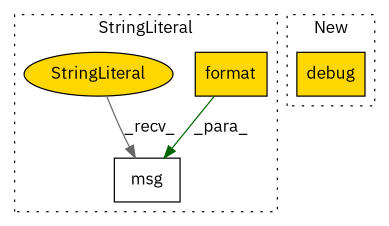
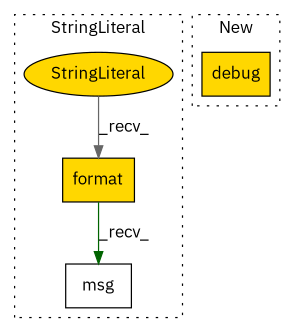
(118, 122) -> (99, 121)
(221, 127) -> (125, 233)
